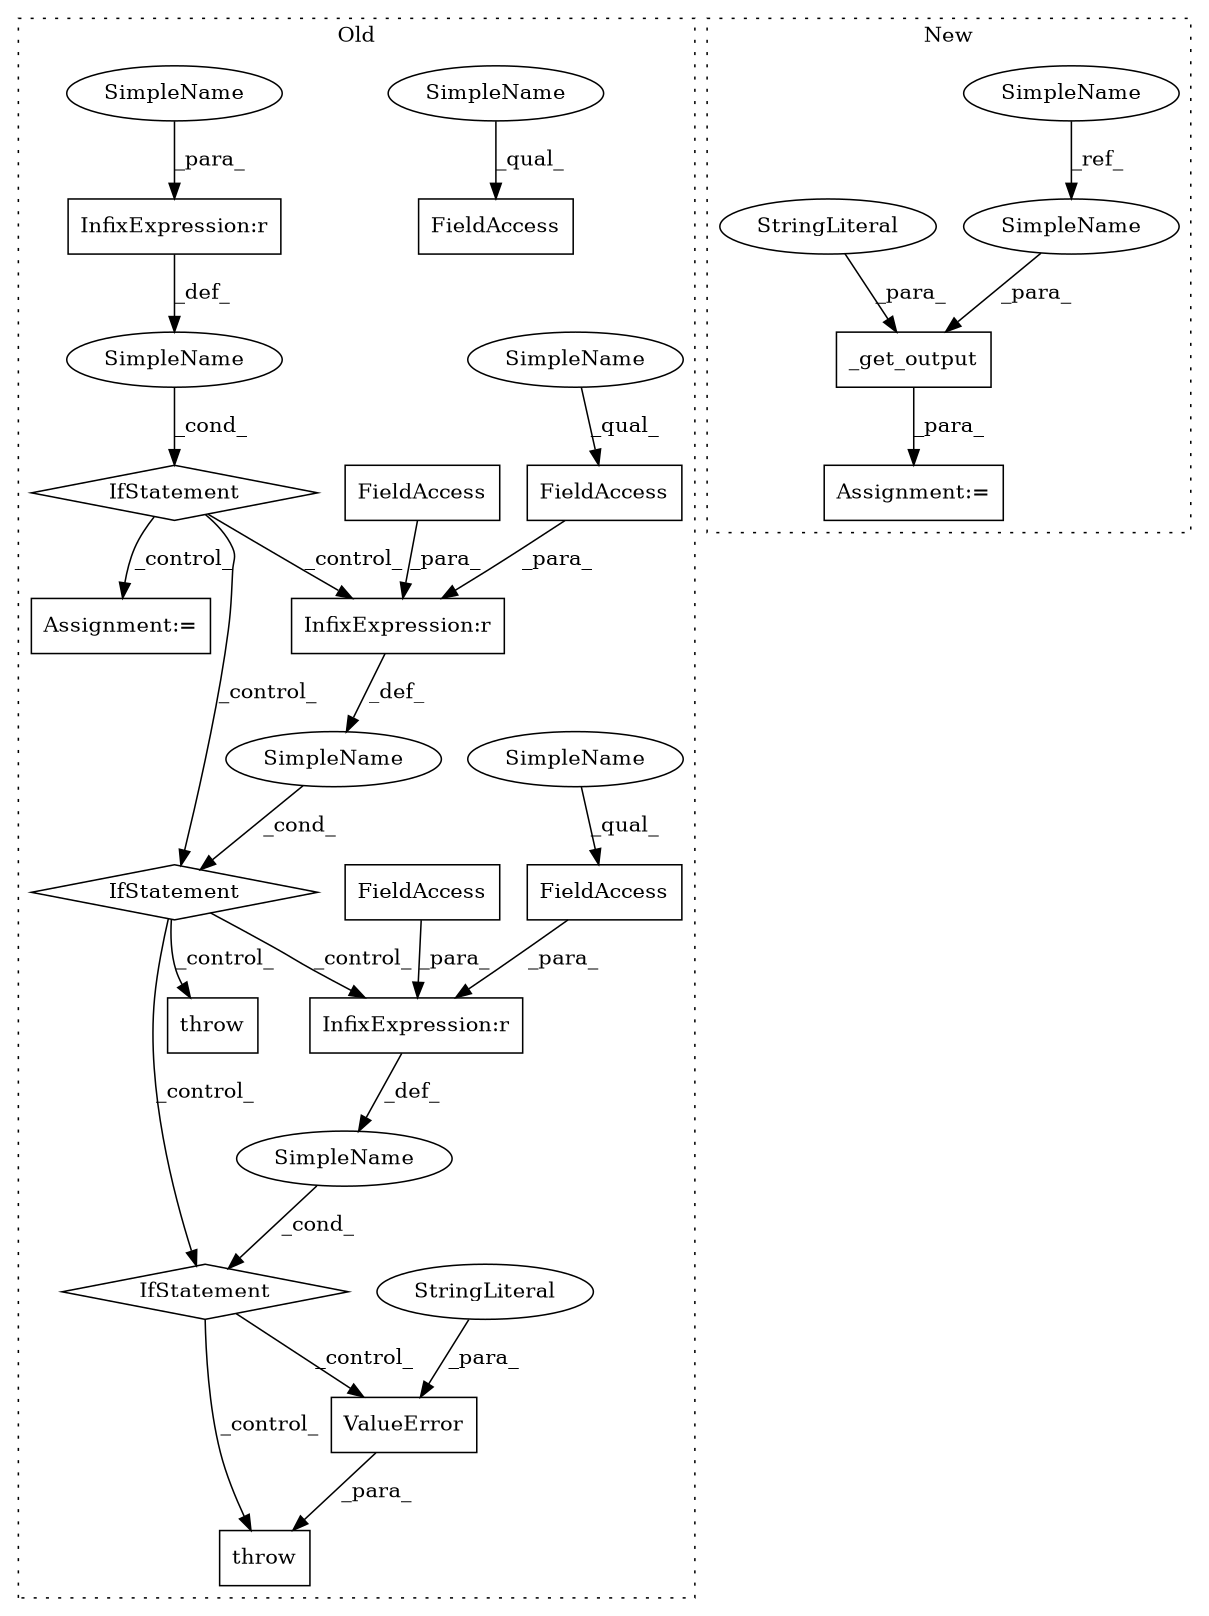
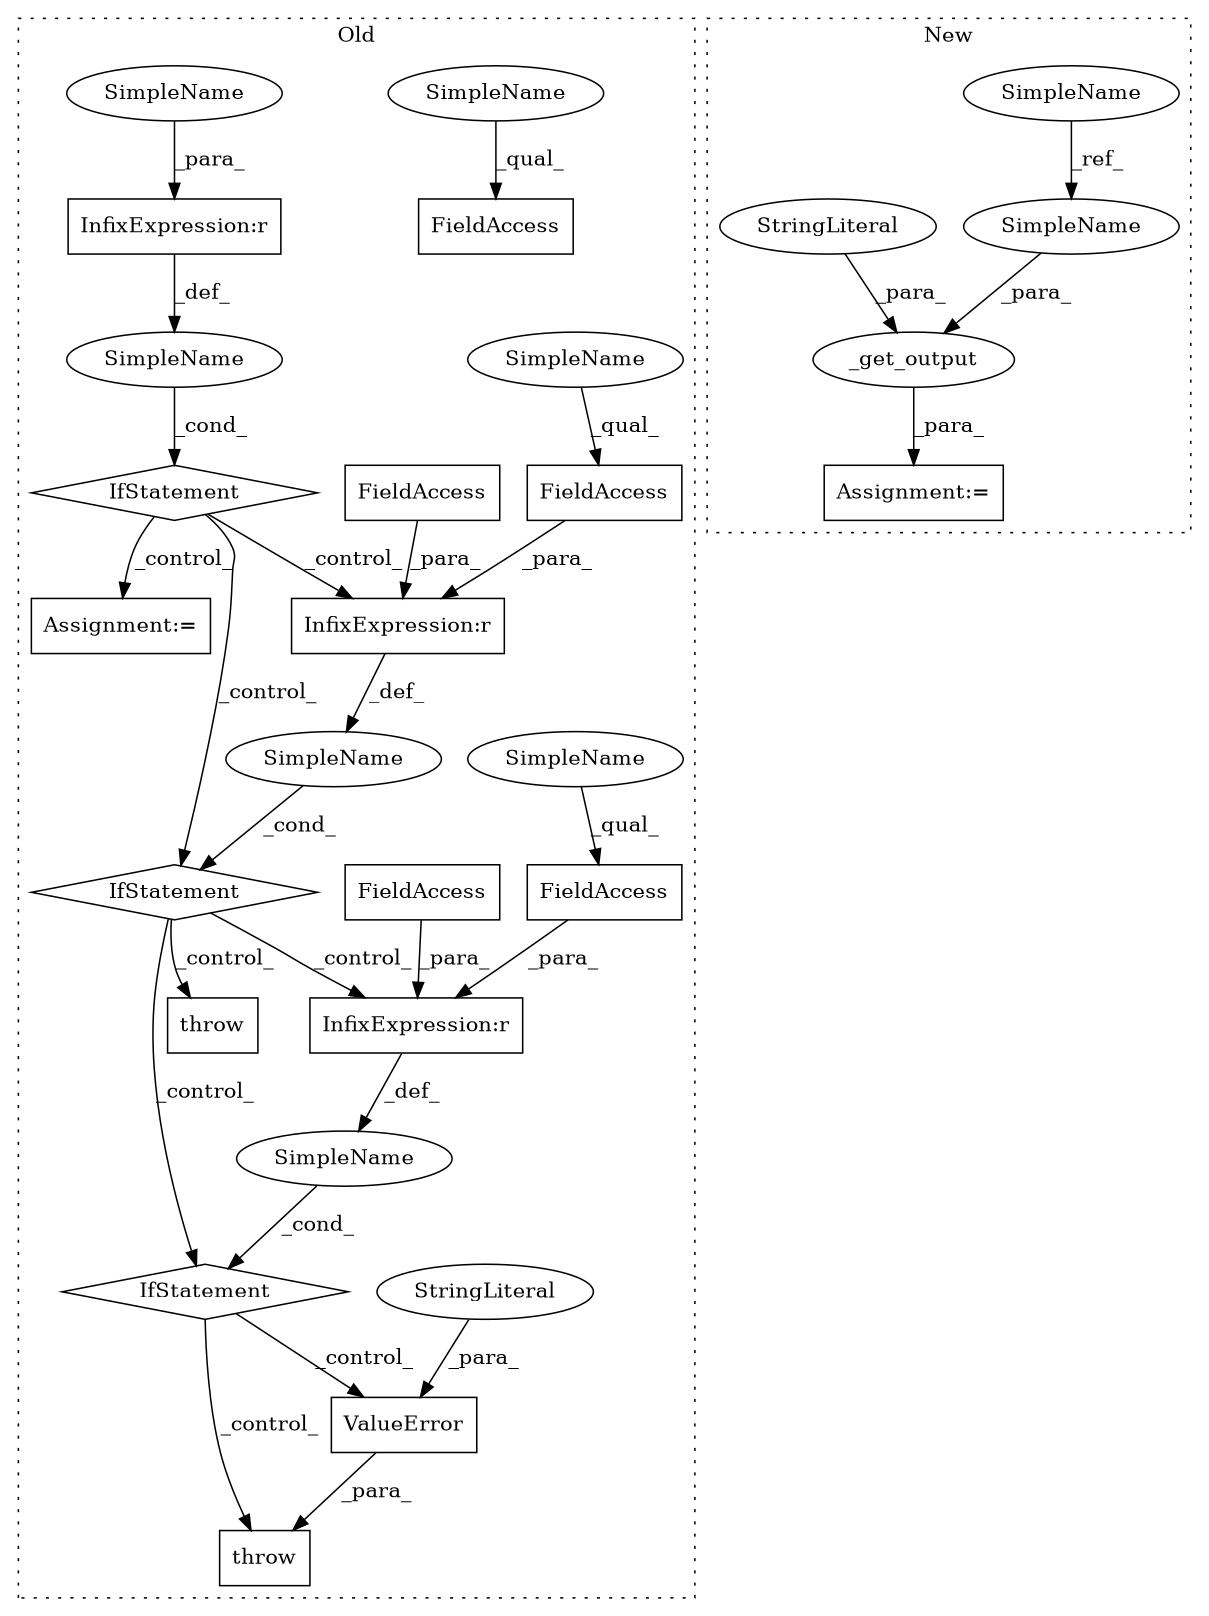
(914, 360) -> (914, 360)
